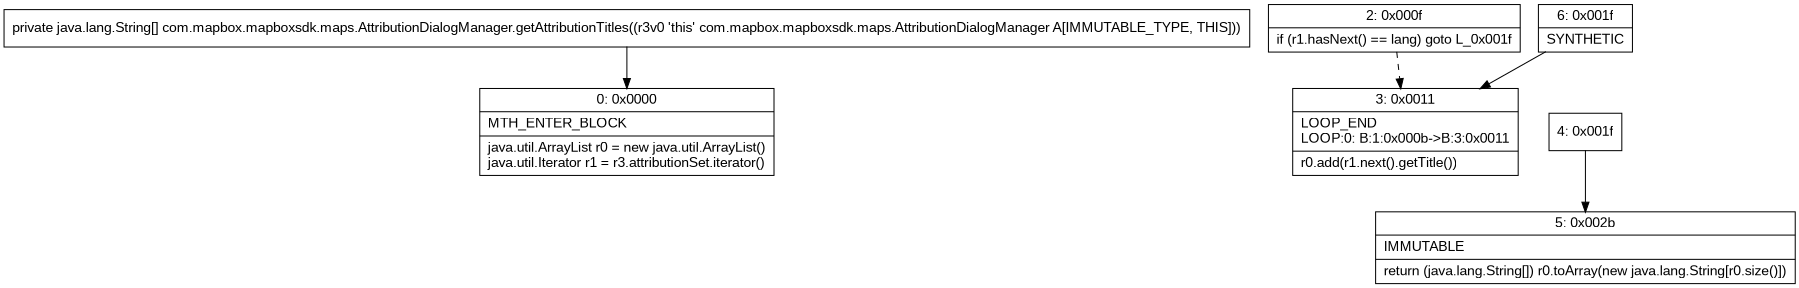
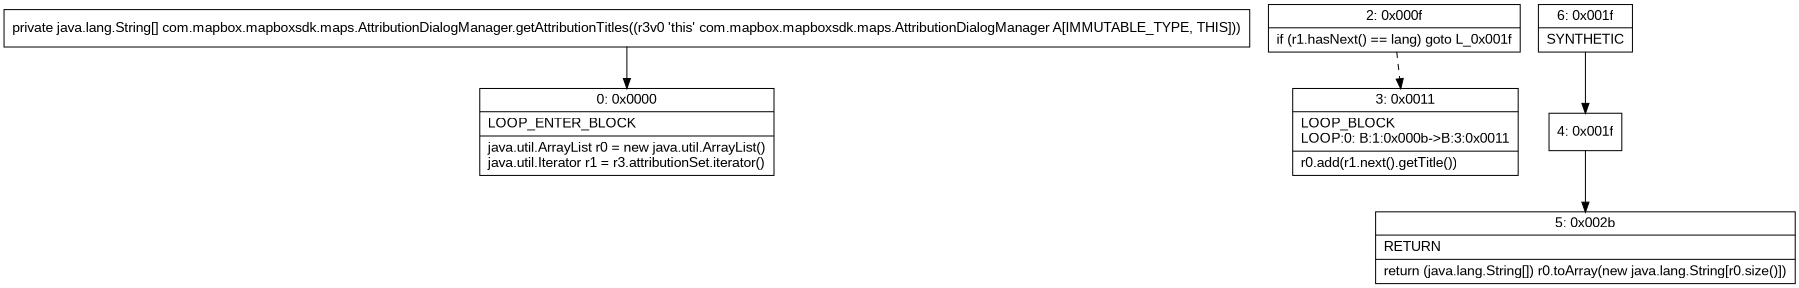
(1517, 68) -> (1585, 77)
(558, 123) -> (562, 123)
(1339, 123) -> (1348, 123)
(1424, 247) -> (1413, 247)
